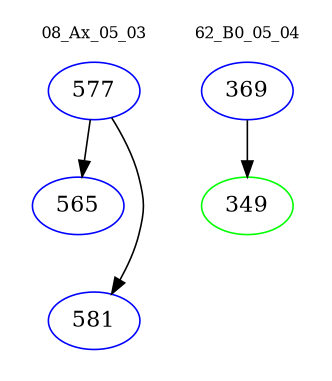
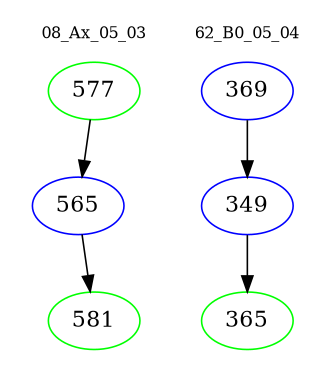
(94, 91) -> (94, 91)
(143, 198) -> (85, 255)
(247, 206) -> (247, 206)
(94, 321) -> (94, 321)
none -> (247, 321)
